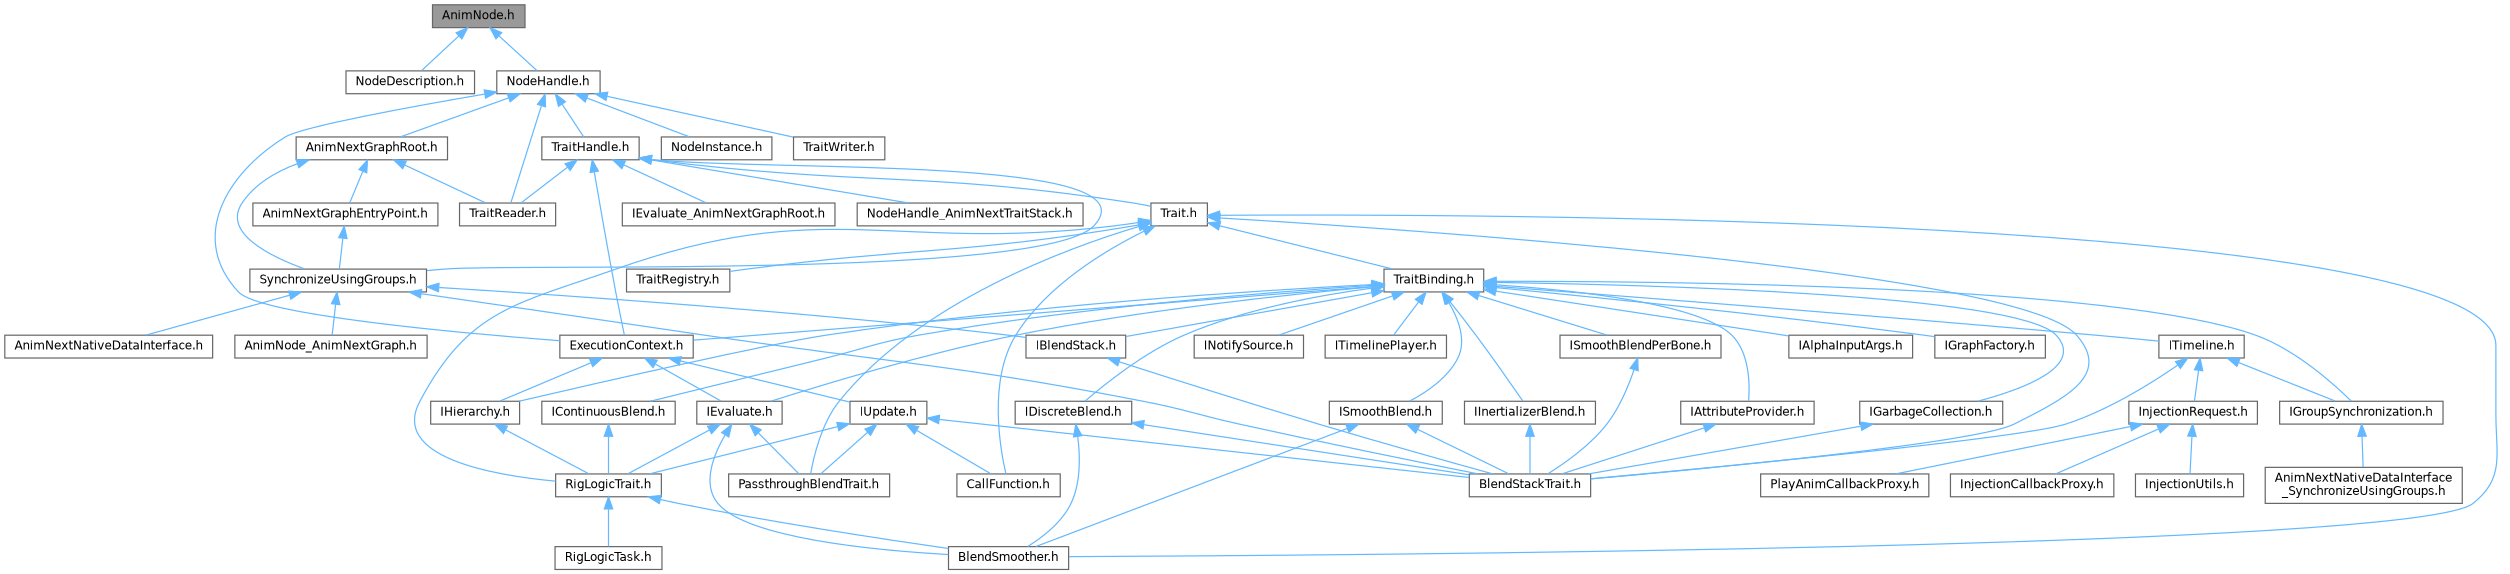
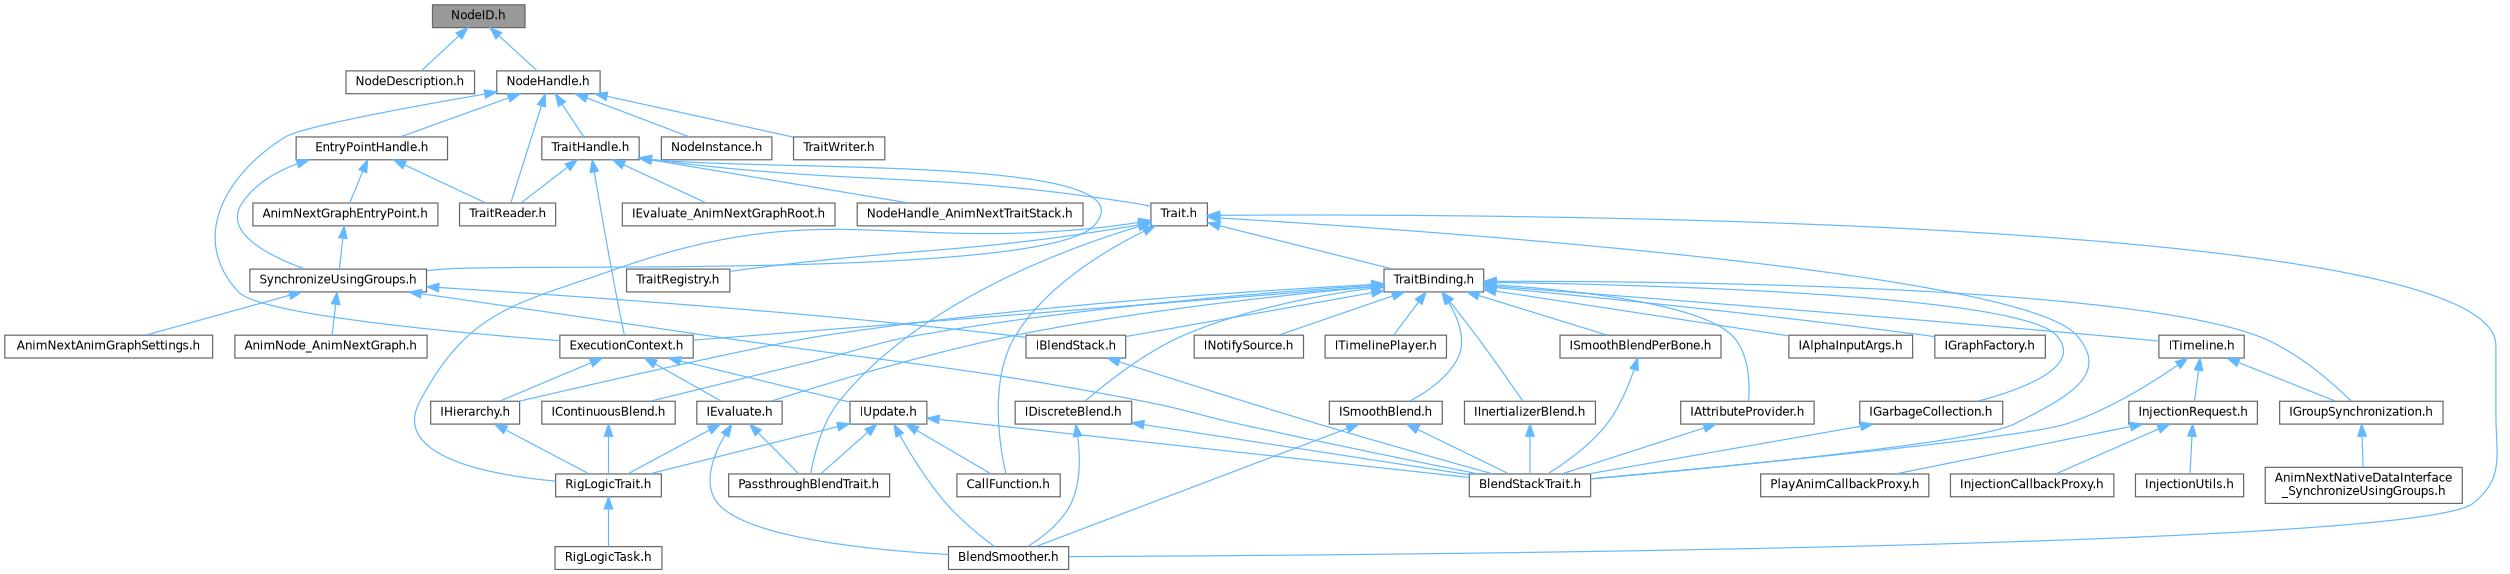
(479, 16) -> (479, 16)
(372, 148) -> (372, 148)
(109, 347) -> (109, 347)
(804, 526) -> (940, 497)
